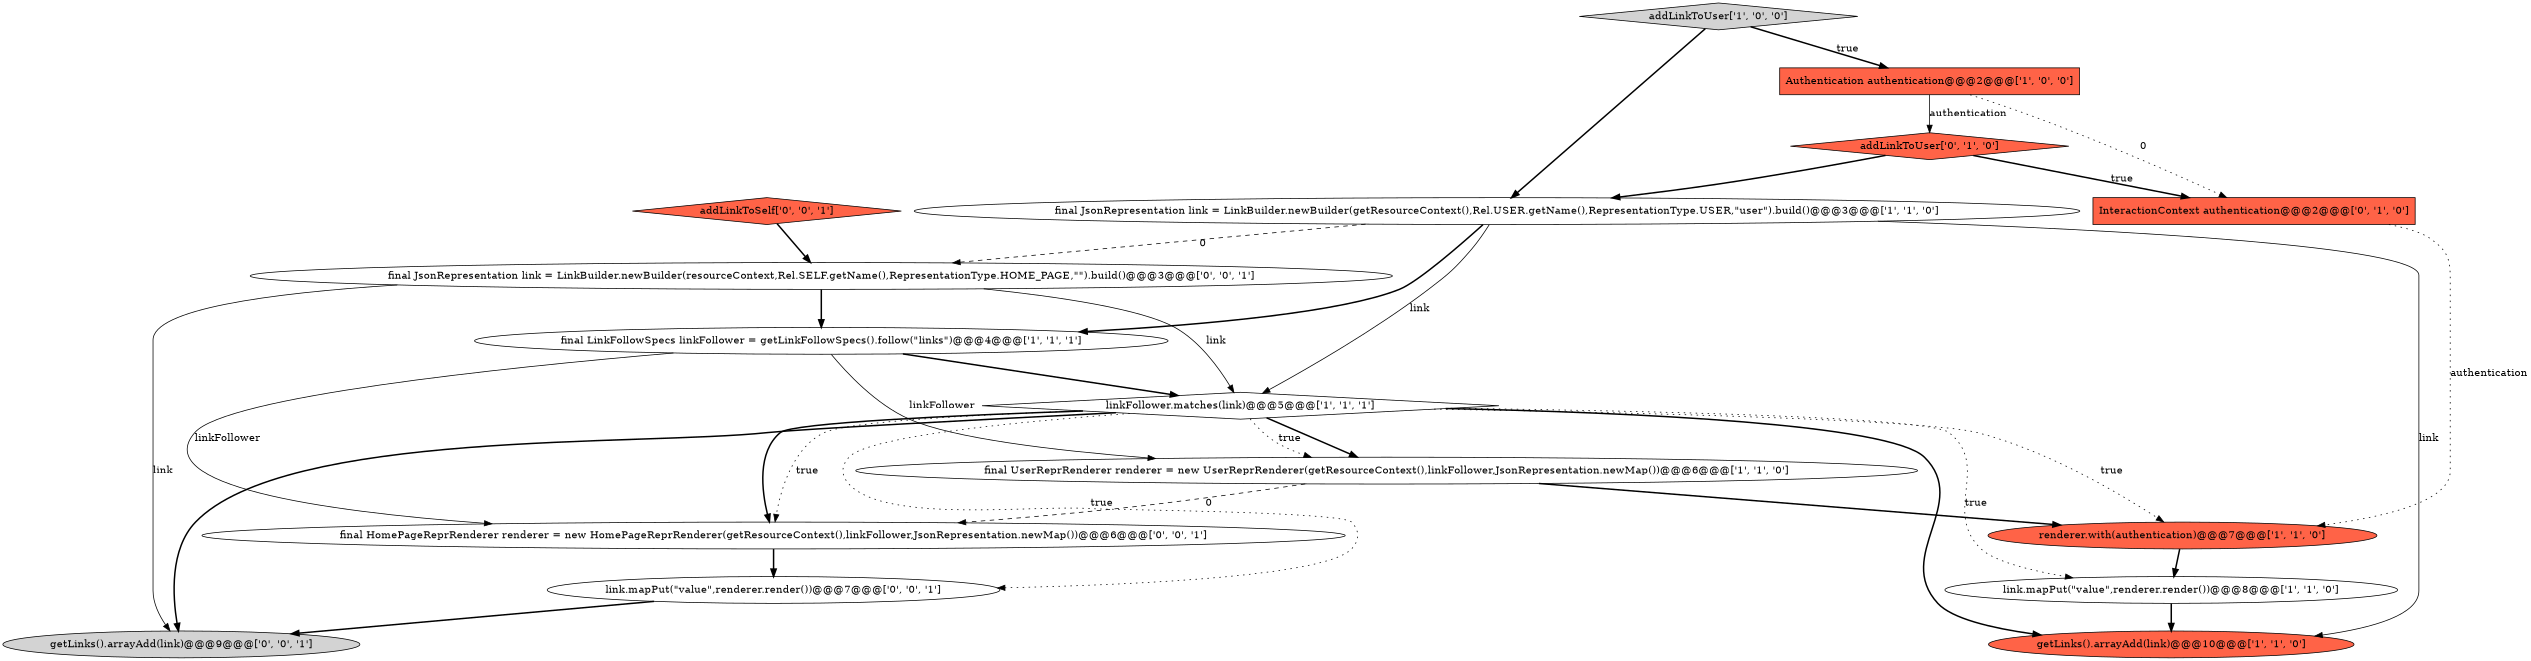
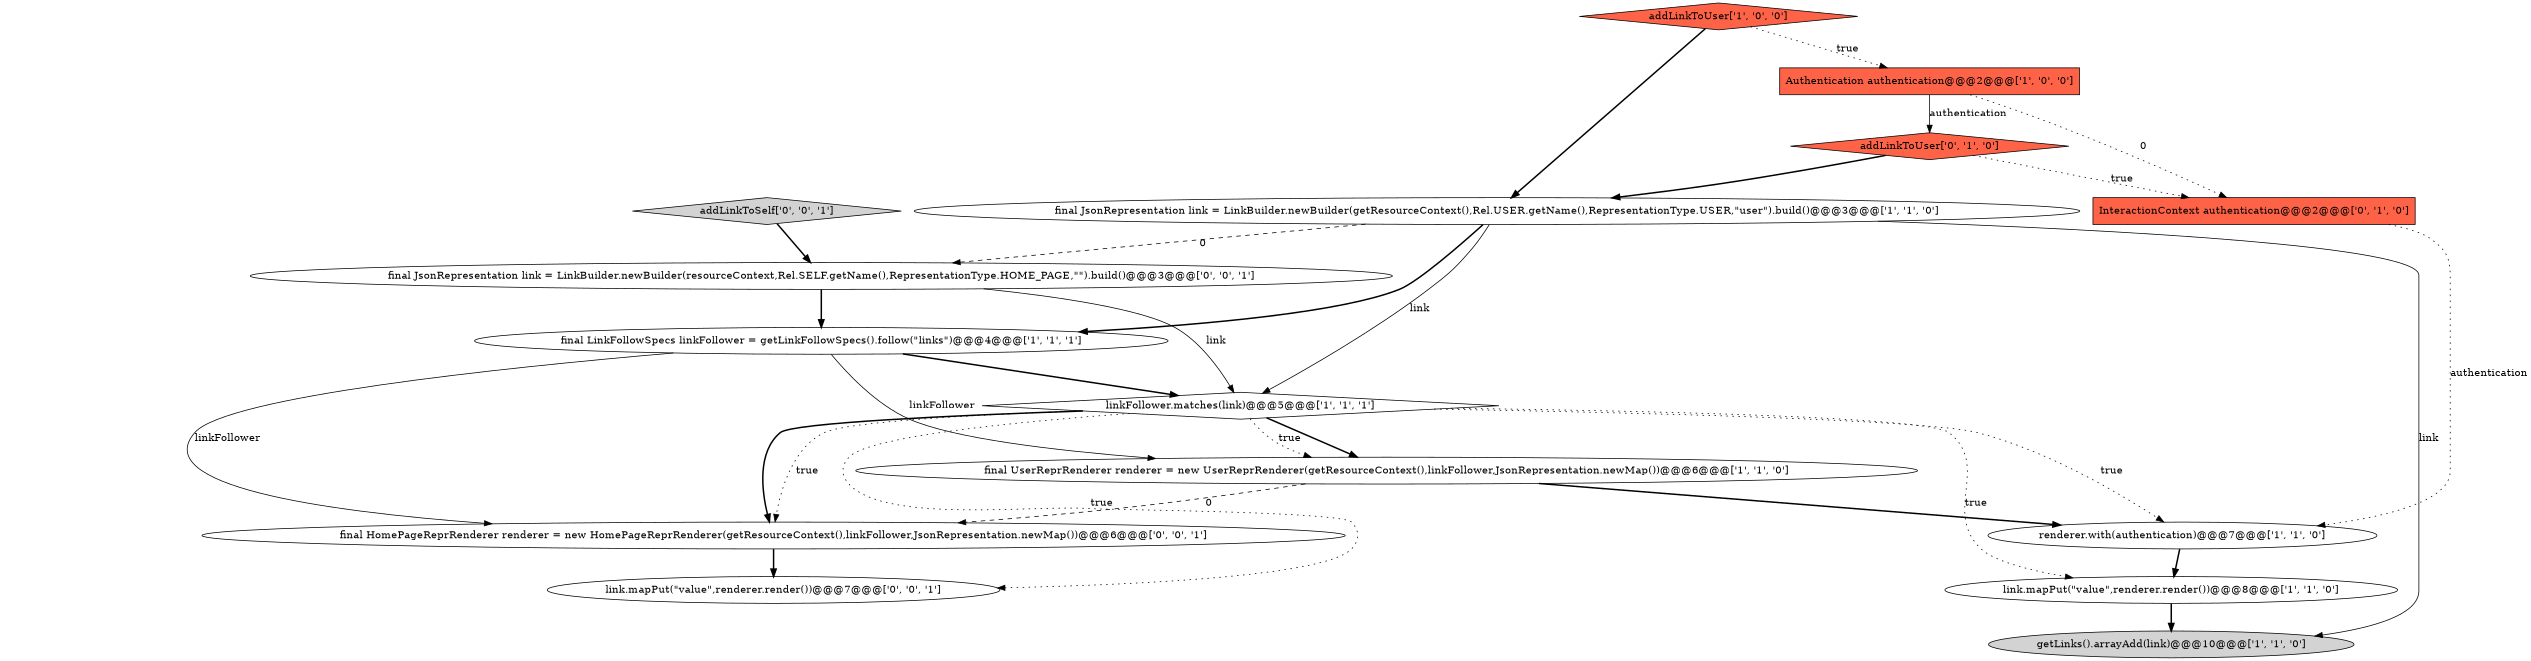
(1719, 16) -> (1719, 16)
(1815, 46) -> (1815, 46)
(2077, 176) -> (2077, 176)
(767, 211) -> (767, 211)
(1815, 429) -> none
(2182, 536) -> (2182, 536)
(181, 644) -> none
(2171, 644) -> (2171, 644)
